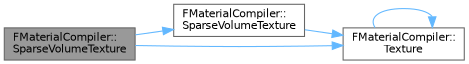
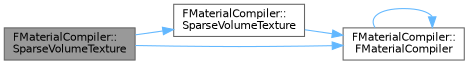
(404, 44) -> (404, 44)
